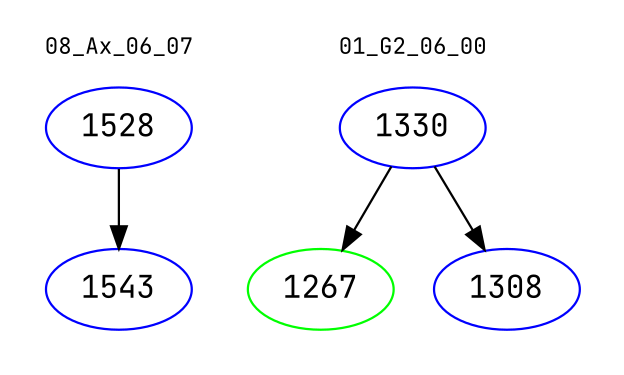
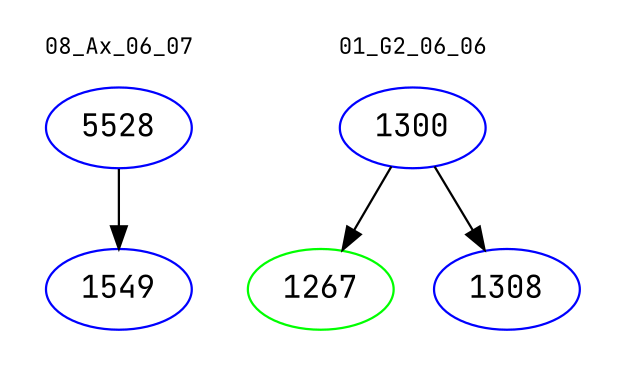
(414, 48) -> (414, 48)
(119, 128) -> (119, 128)
(413, 128) -> (413, 128)
(119, 289) -> (119, 289)
